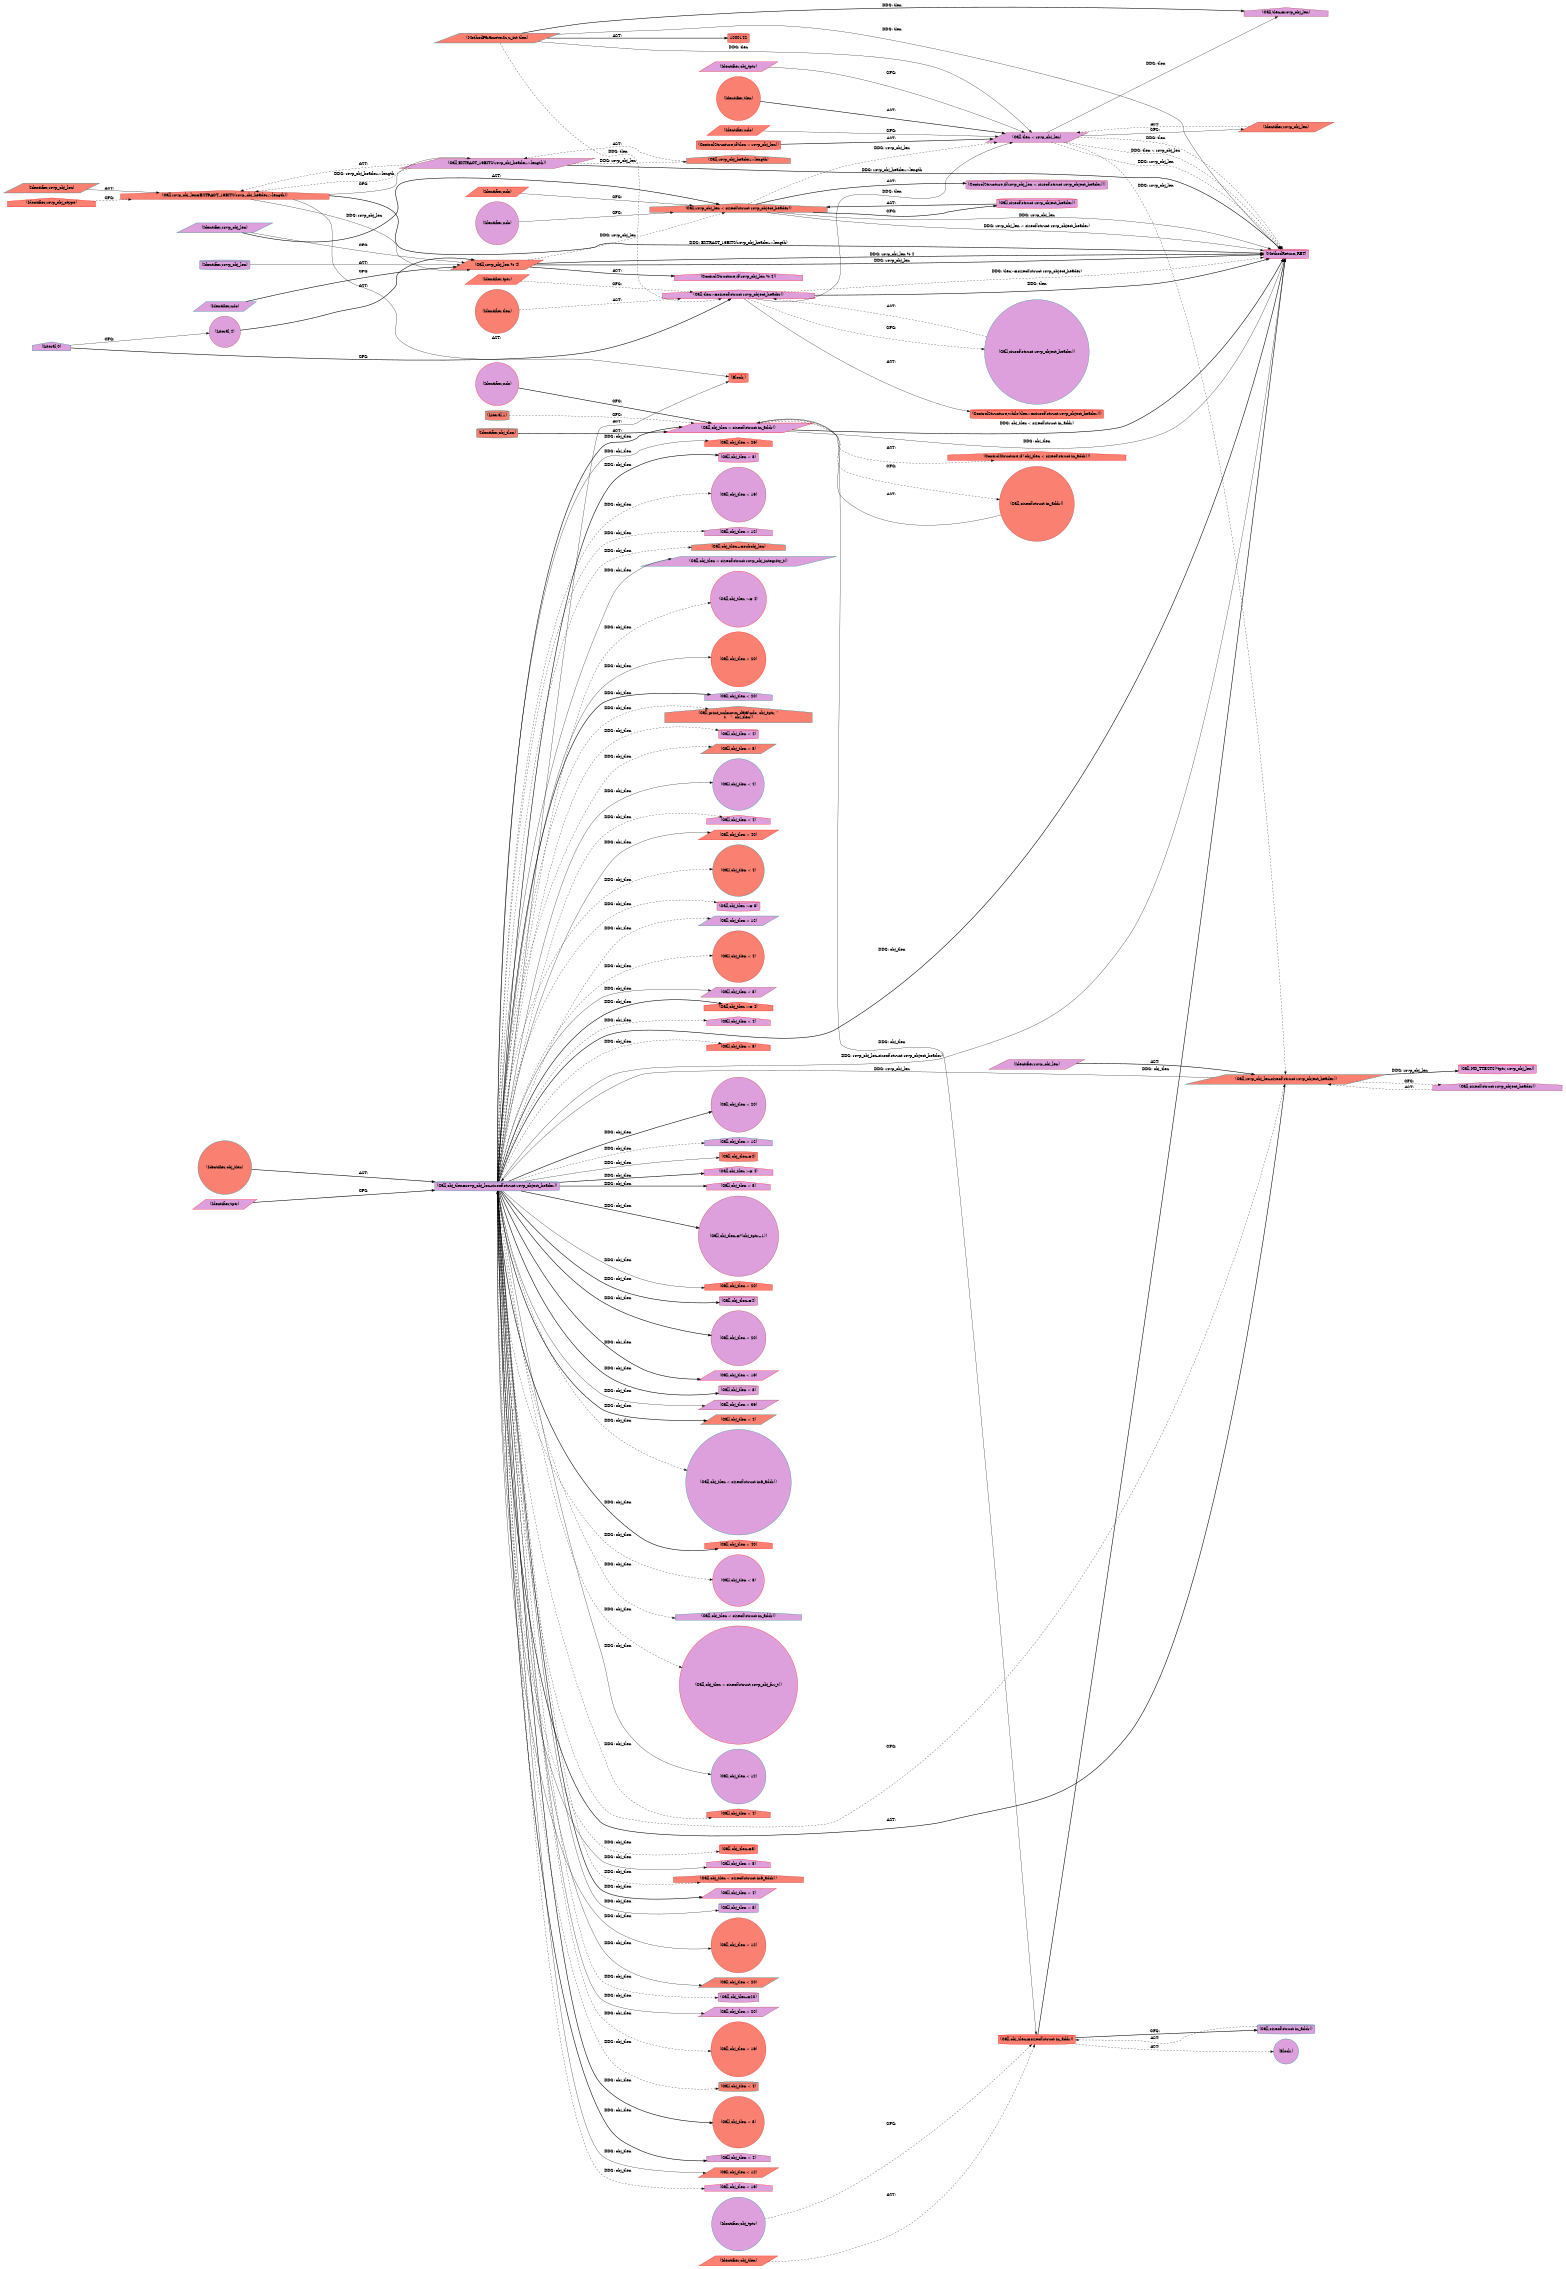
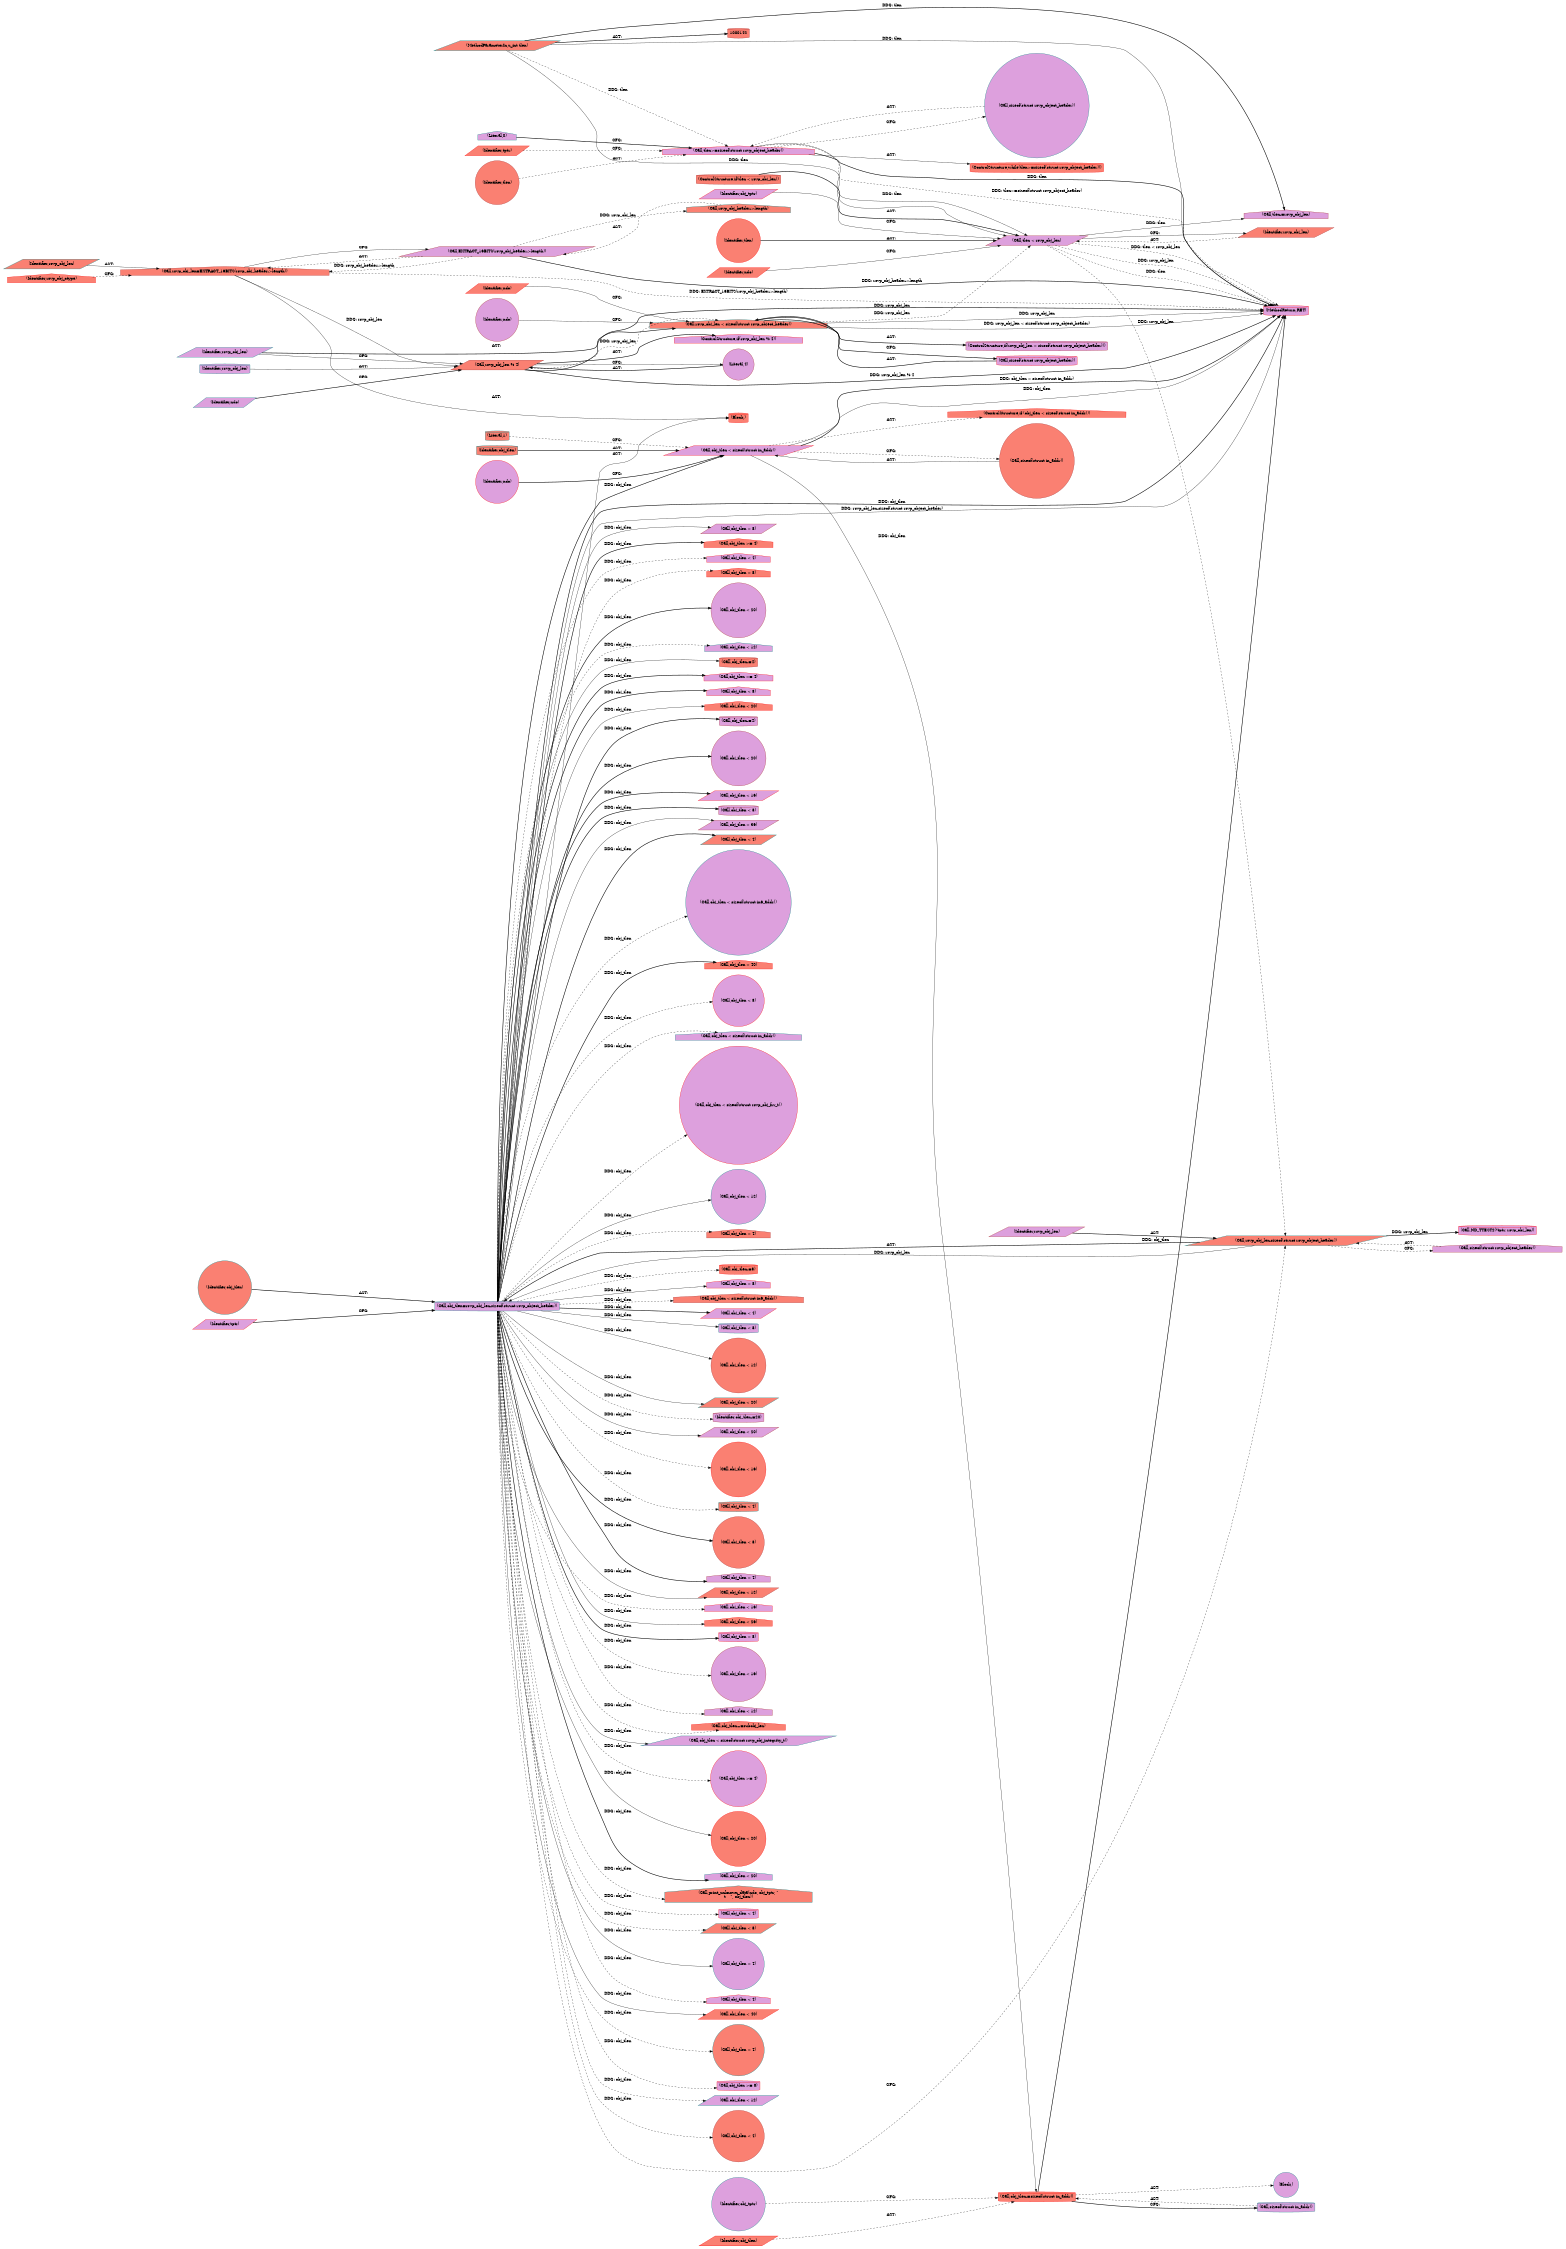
(776, 246) -> (794, 300)
(138, 339) -> (627, 365)
(738, 547) -> (738, 1726)
(738, 1236) -> none
(738, 1997) -> (738, 1417)
